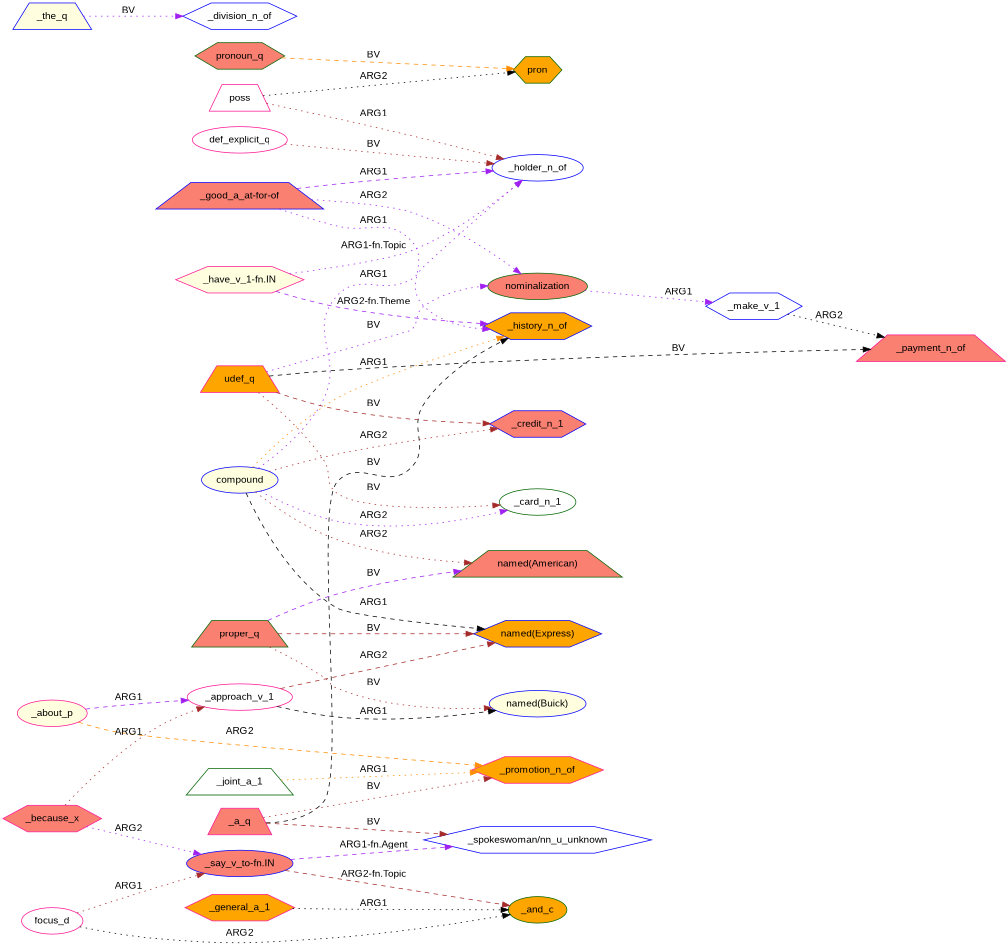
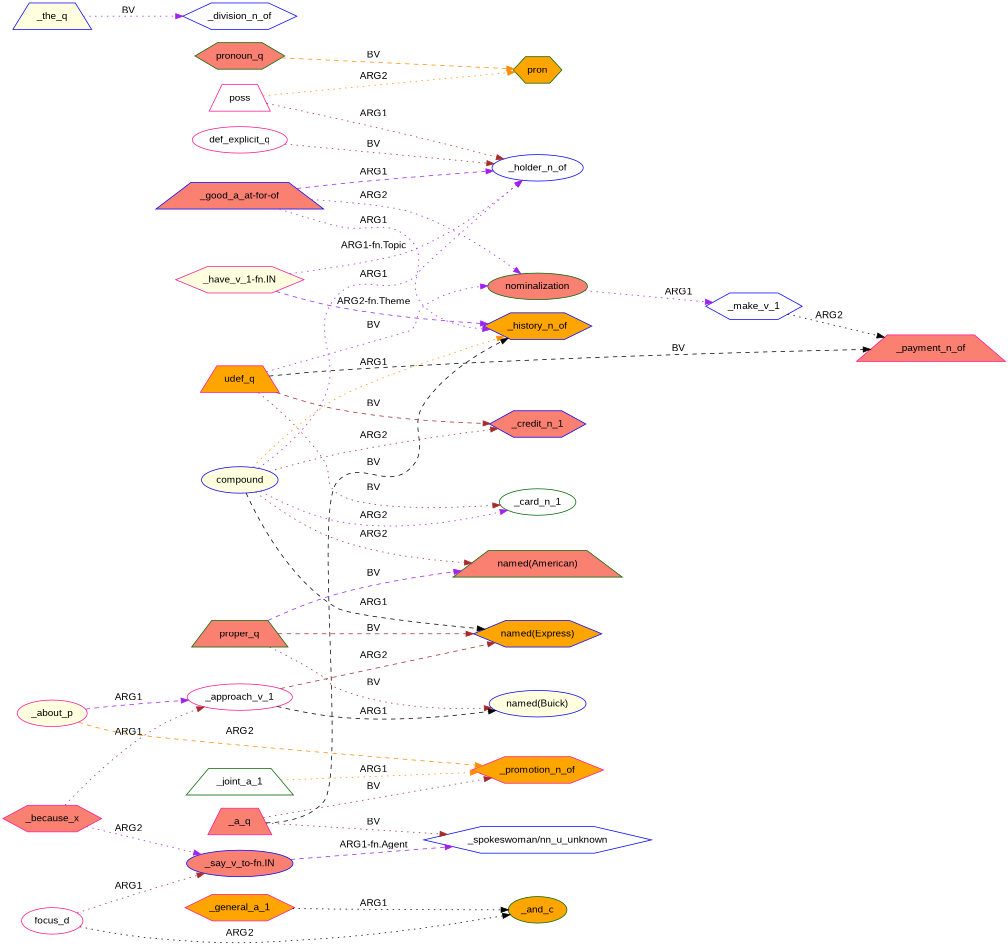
(385, 84) -> (385, 84)
(353, 828) -> (353, 828)
(394, 887) -> none
